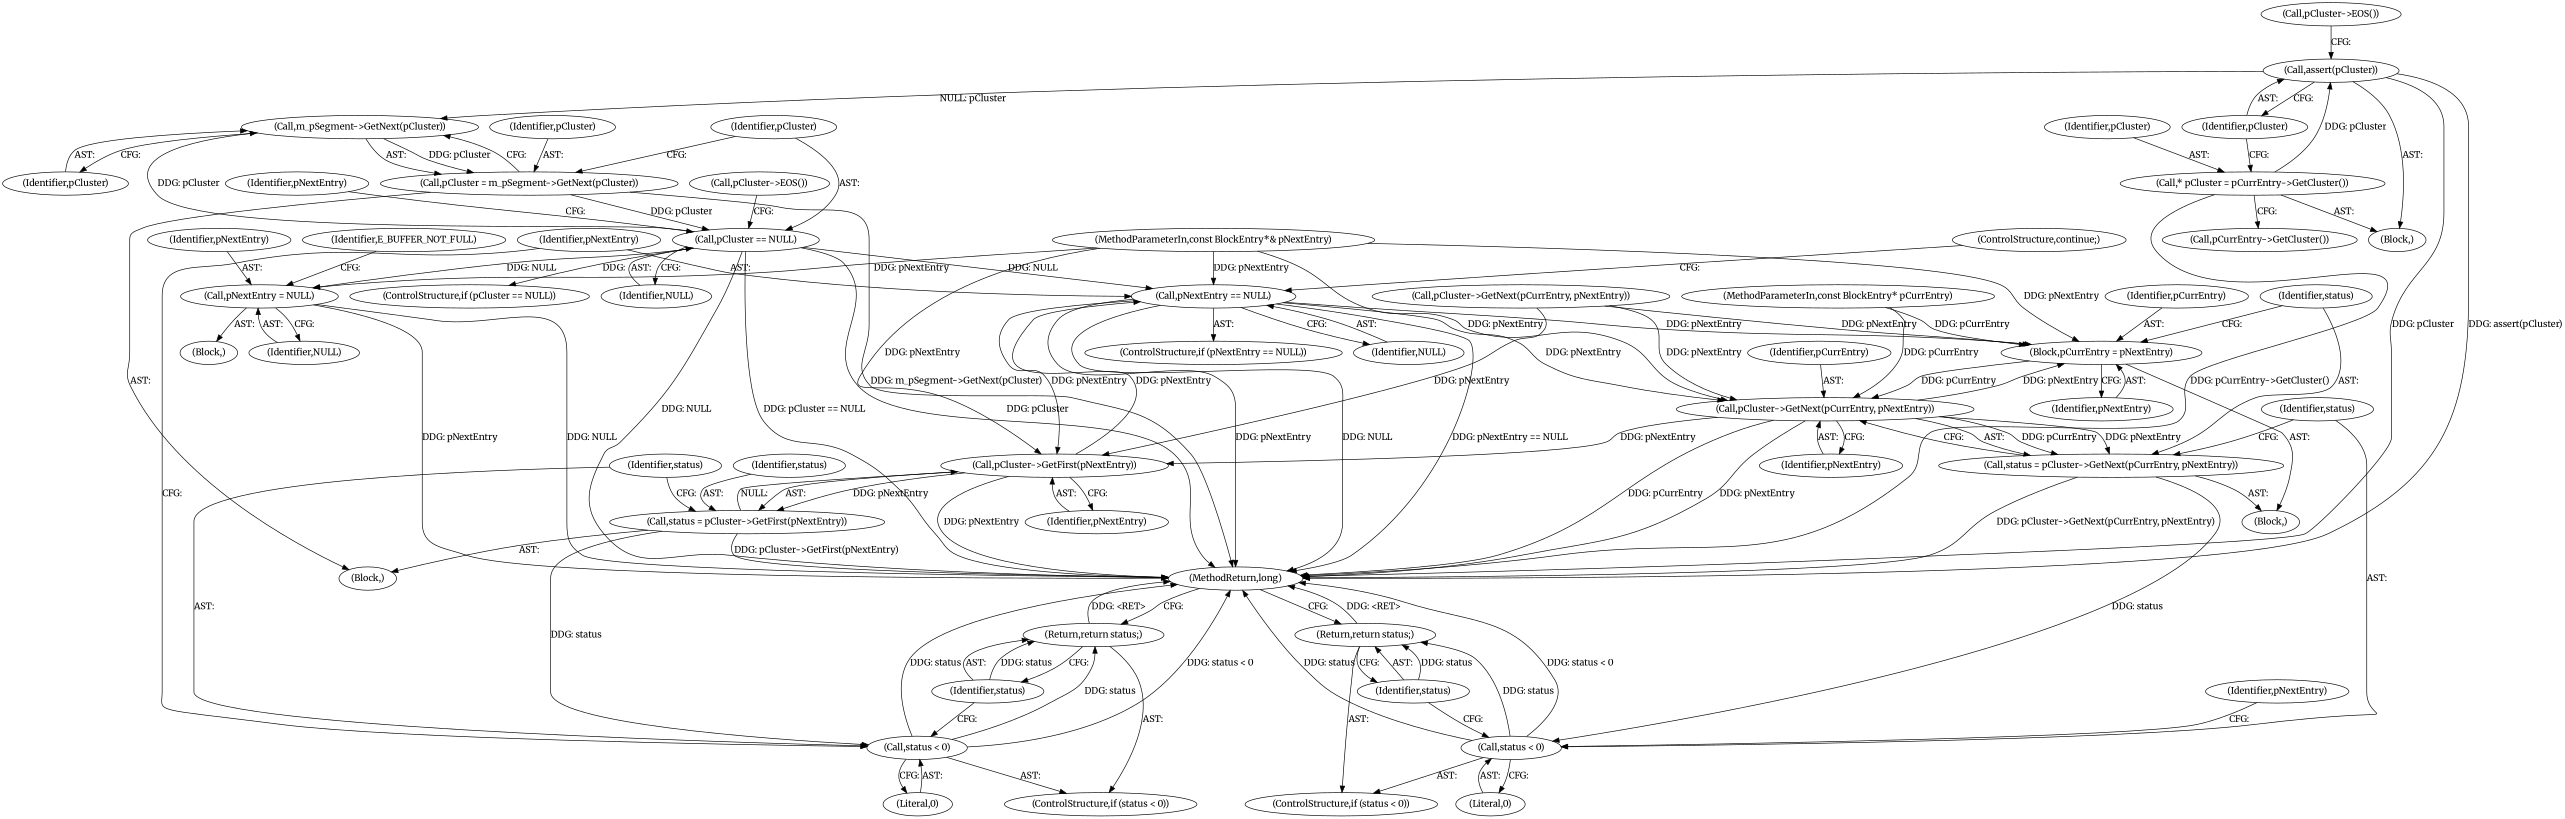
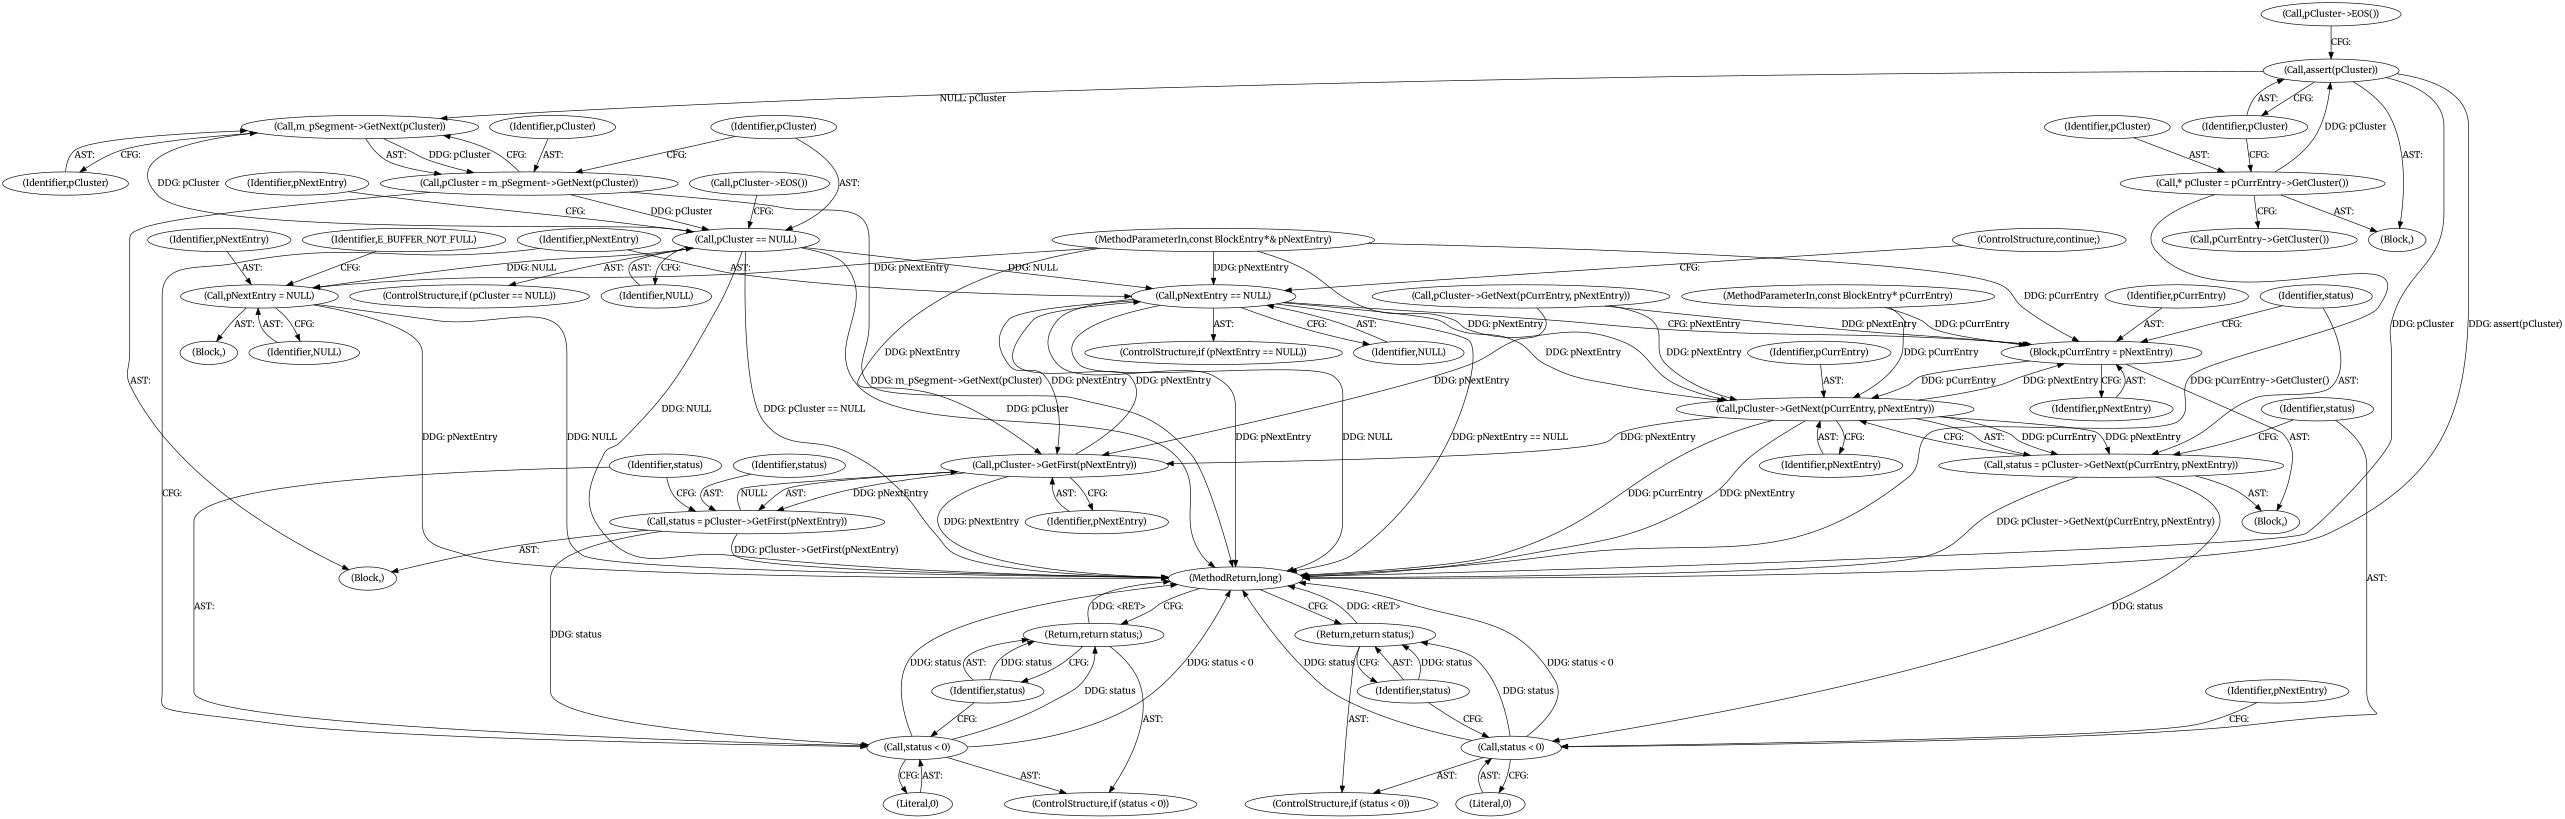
(615, 268) -> (615, 268)
(2062, 296) -> (2062, 296)
(1704, 325) -> (1704, 325)
